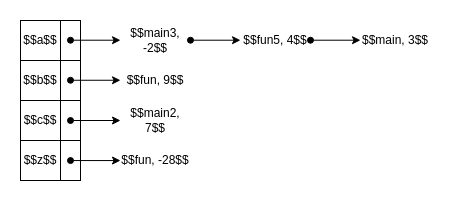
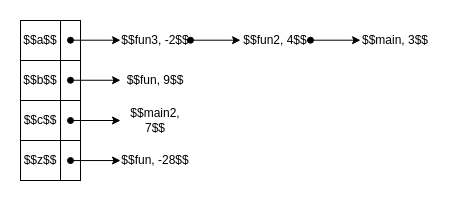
(156, 41) -> (156, 41)
(276, 41) -> (276, 41)
